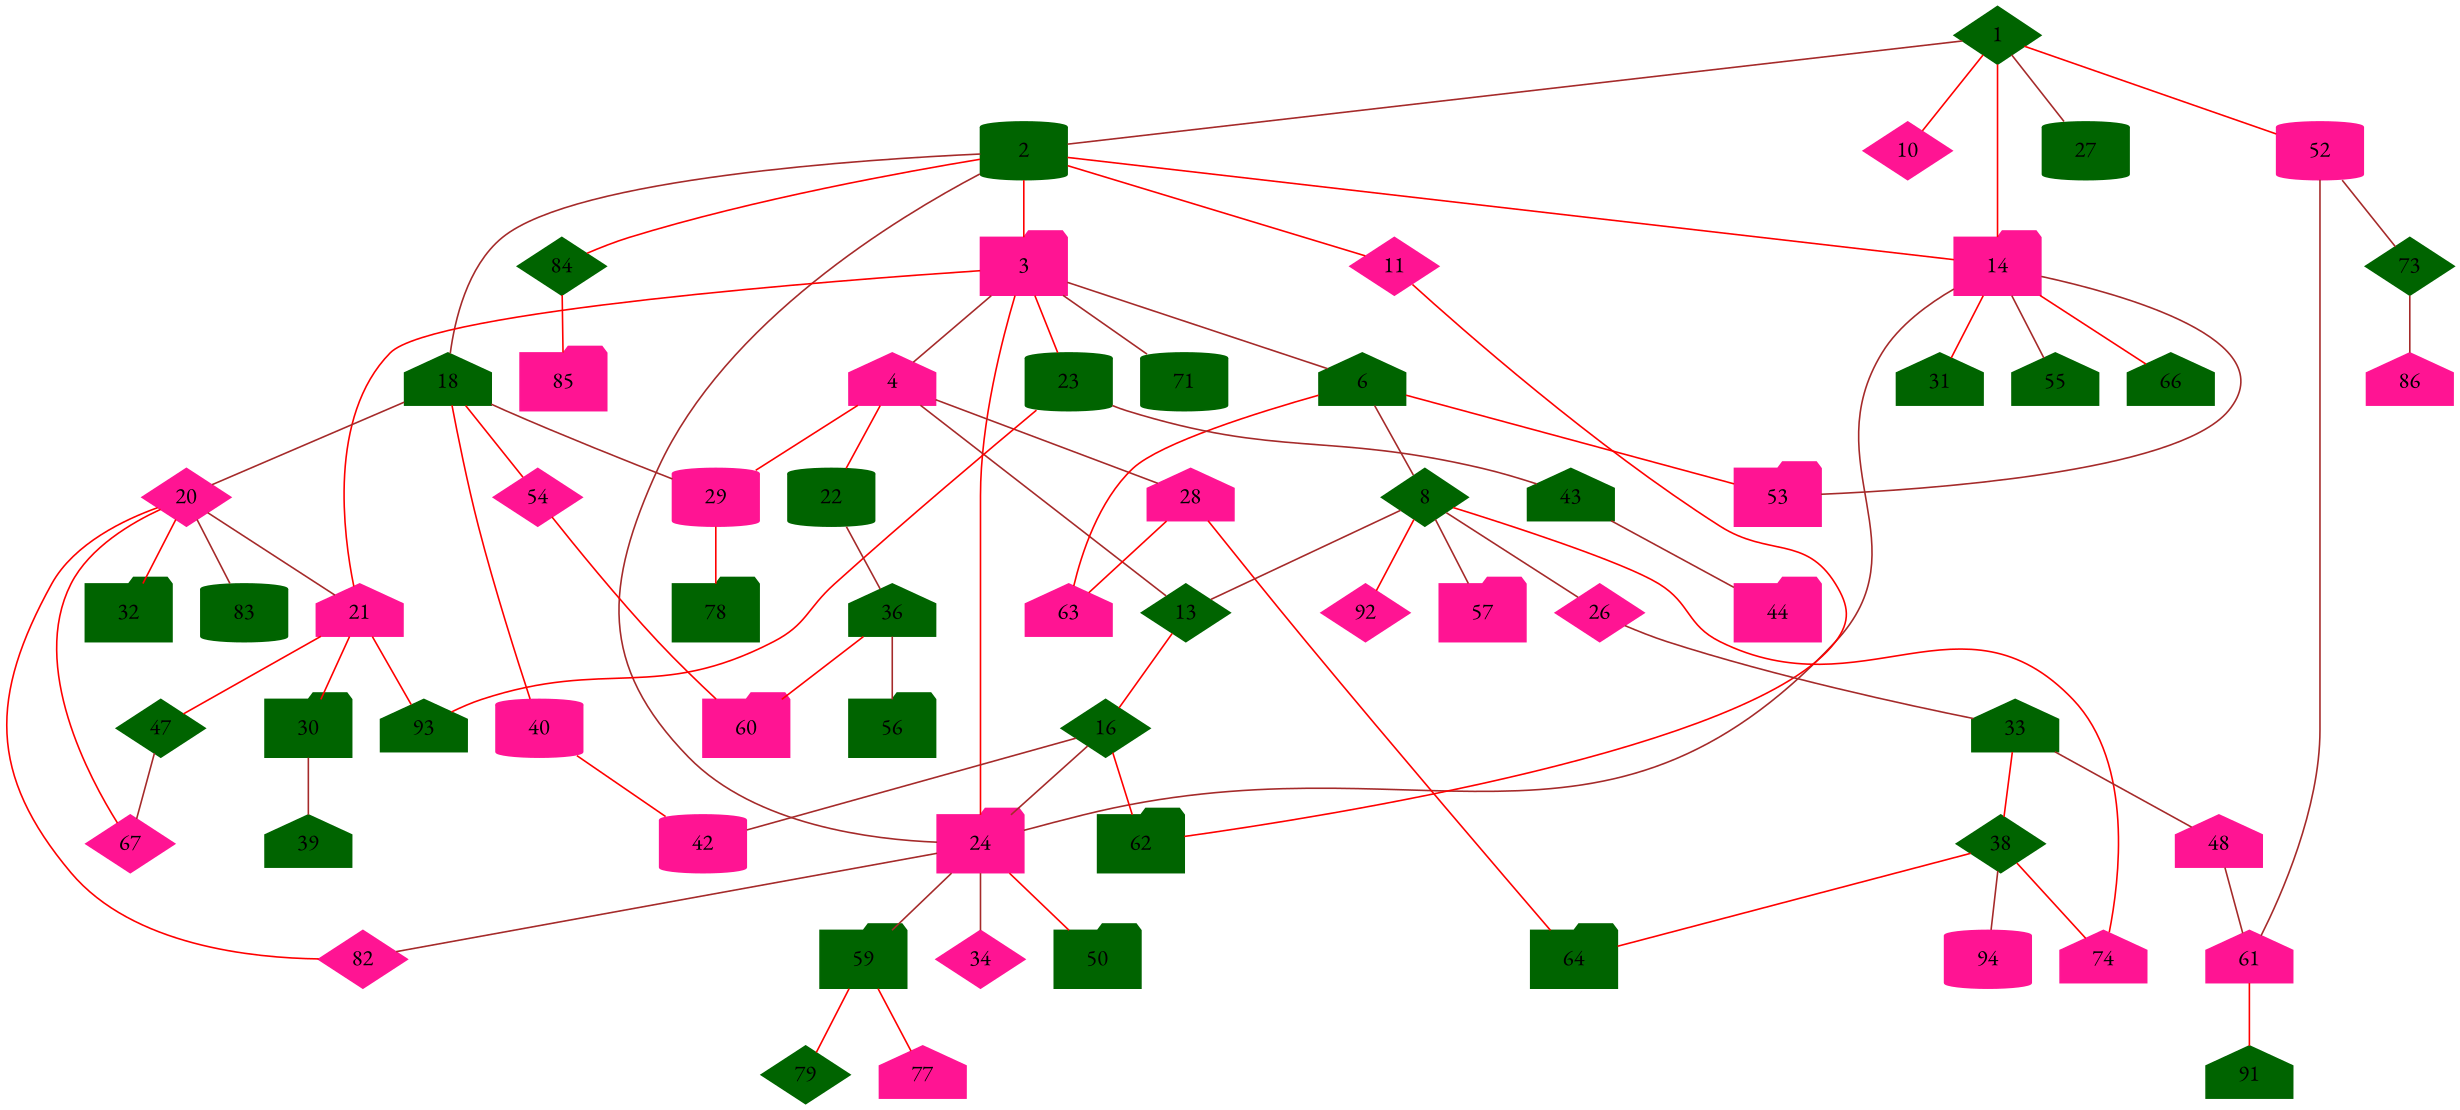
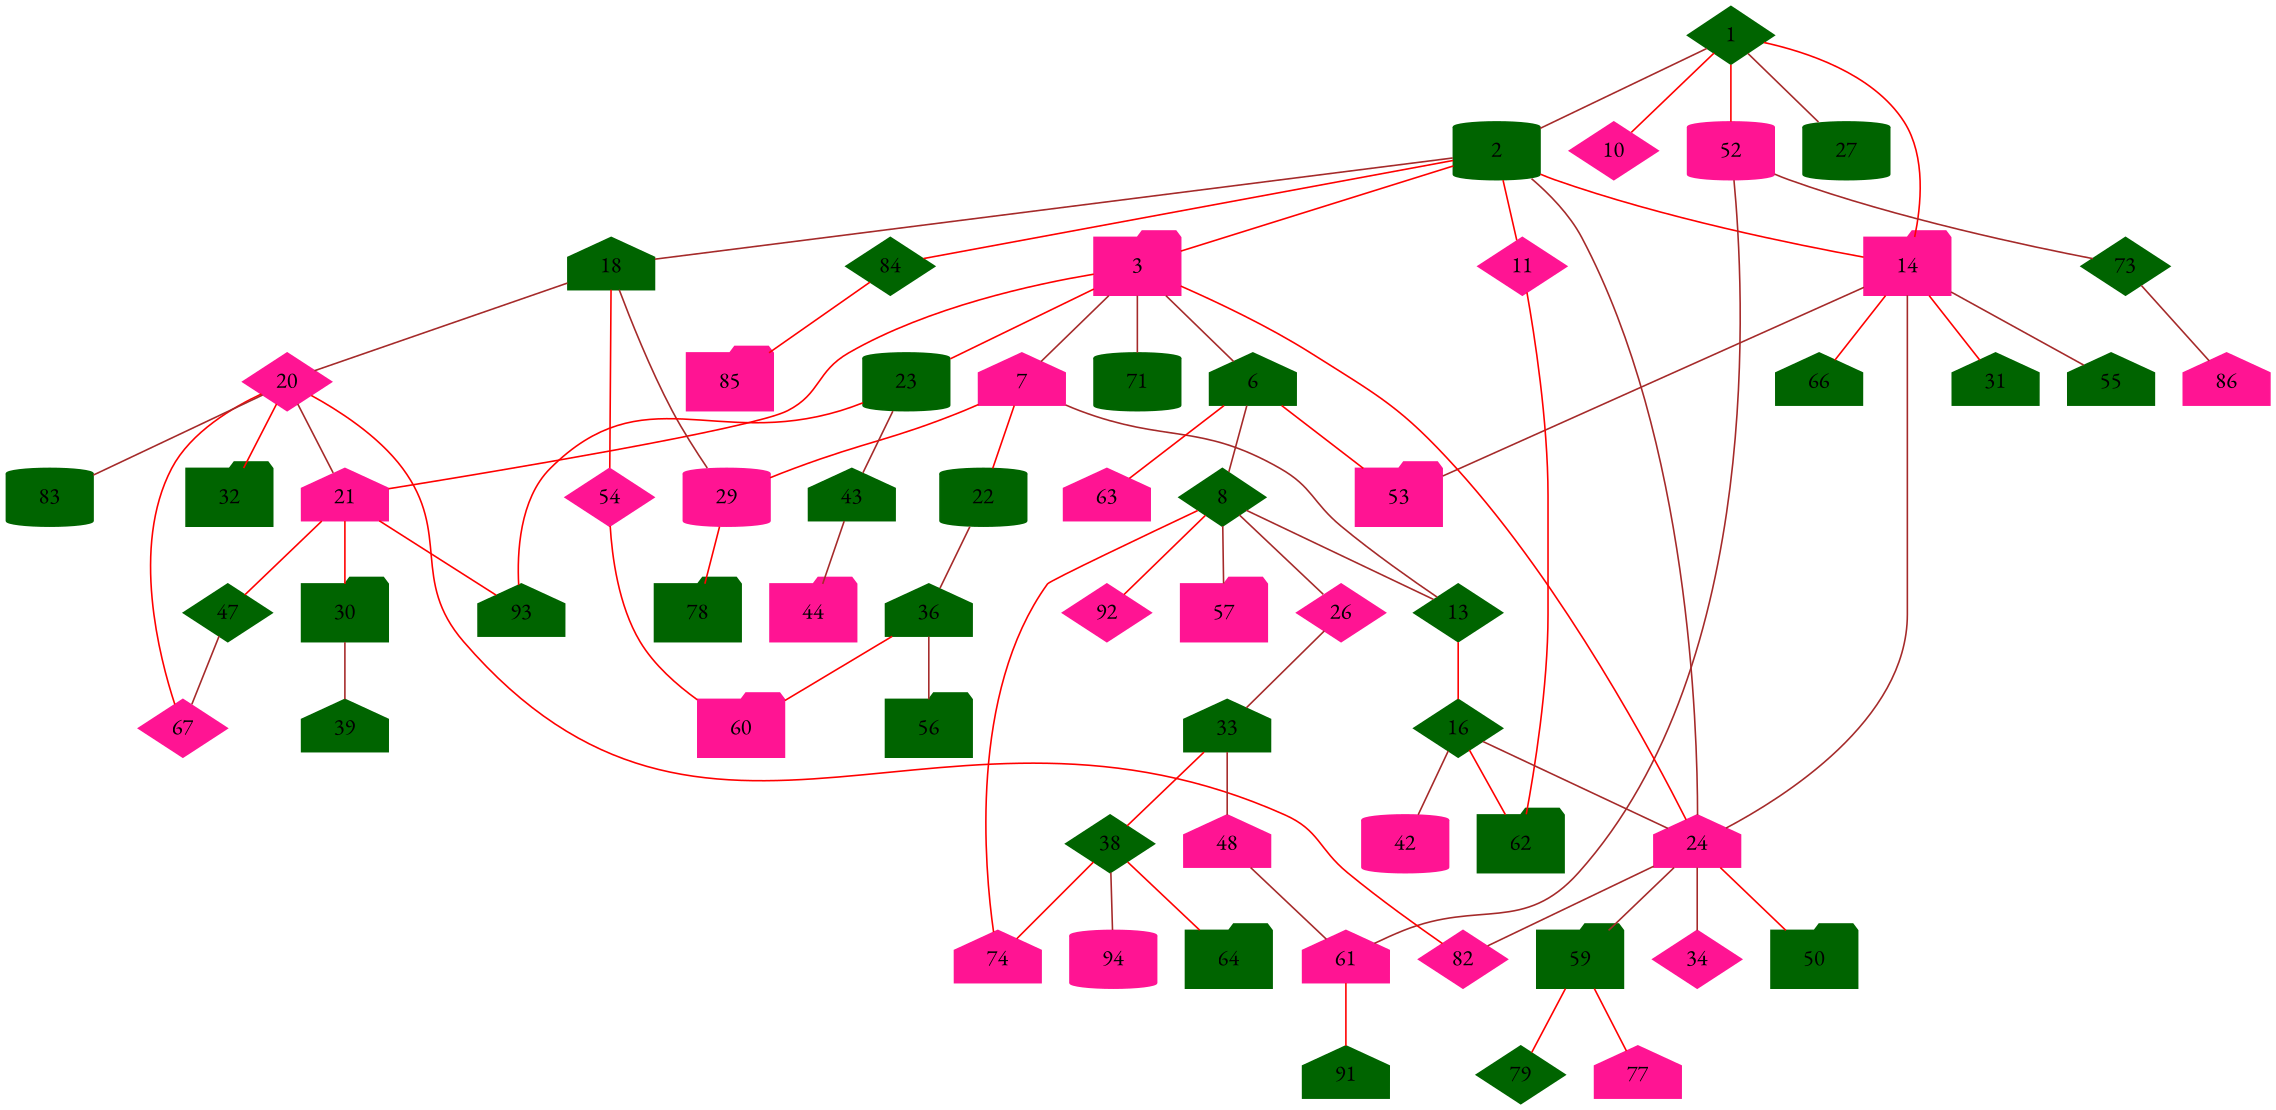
(892, 382) -> (1022, 382)
(1191, 497) -> none
(539, 728) -> none
(980, 844) -> (1697, 844)
